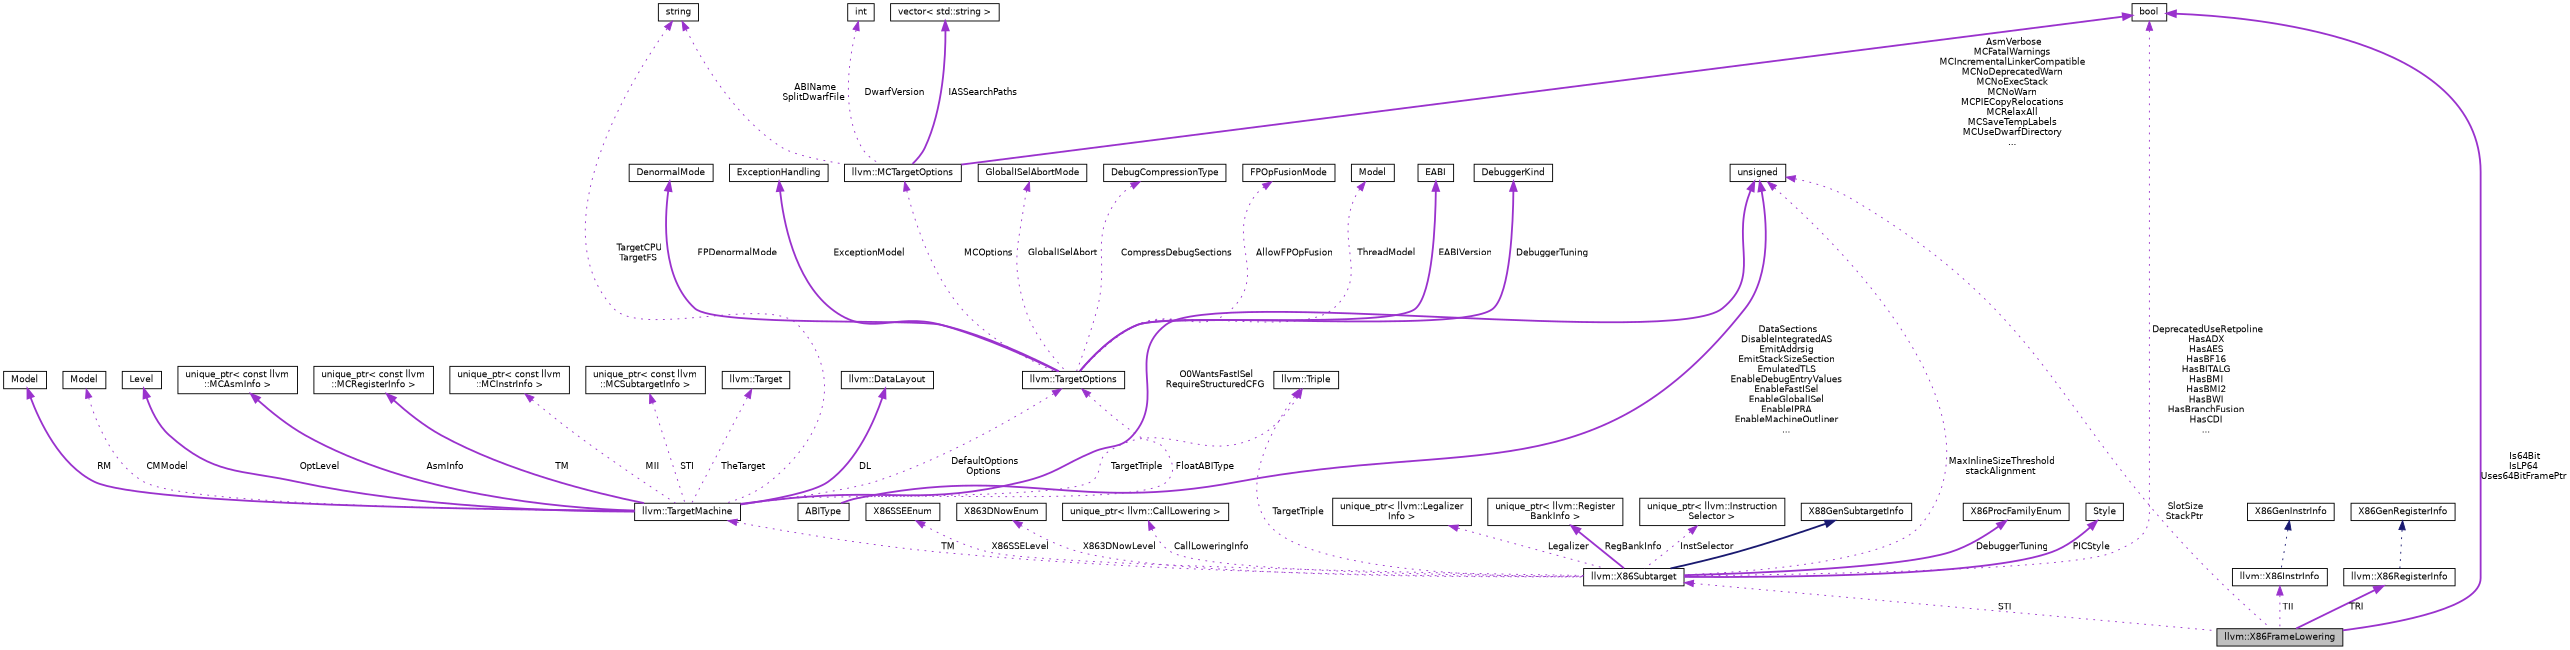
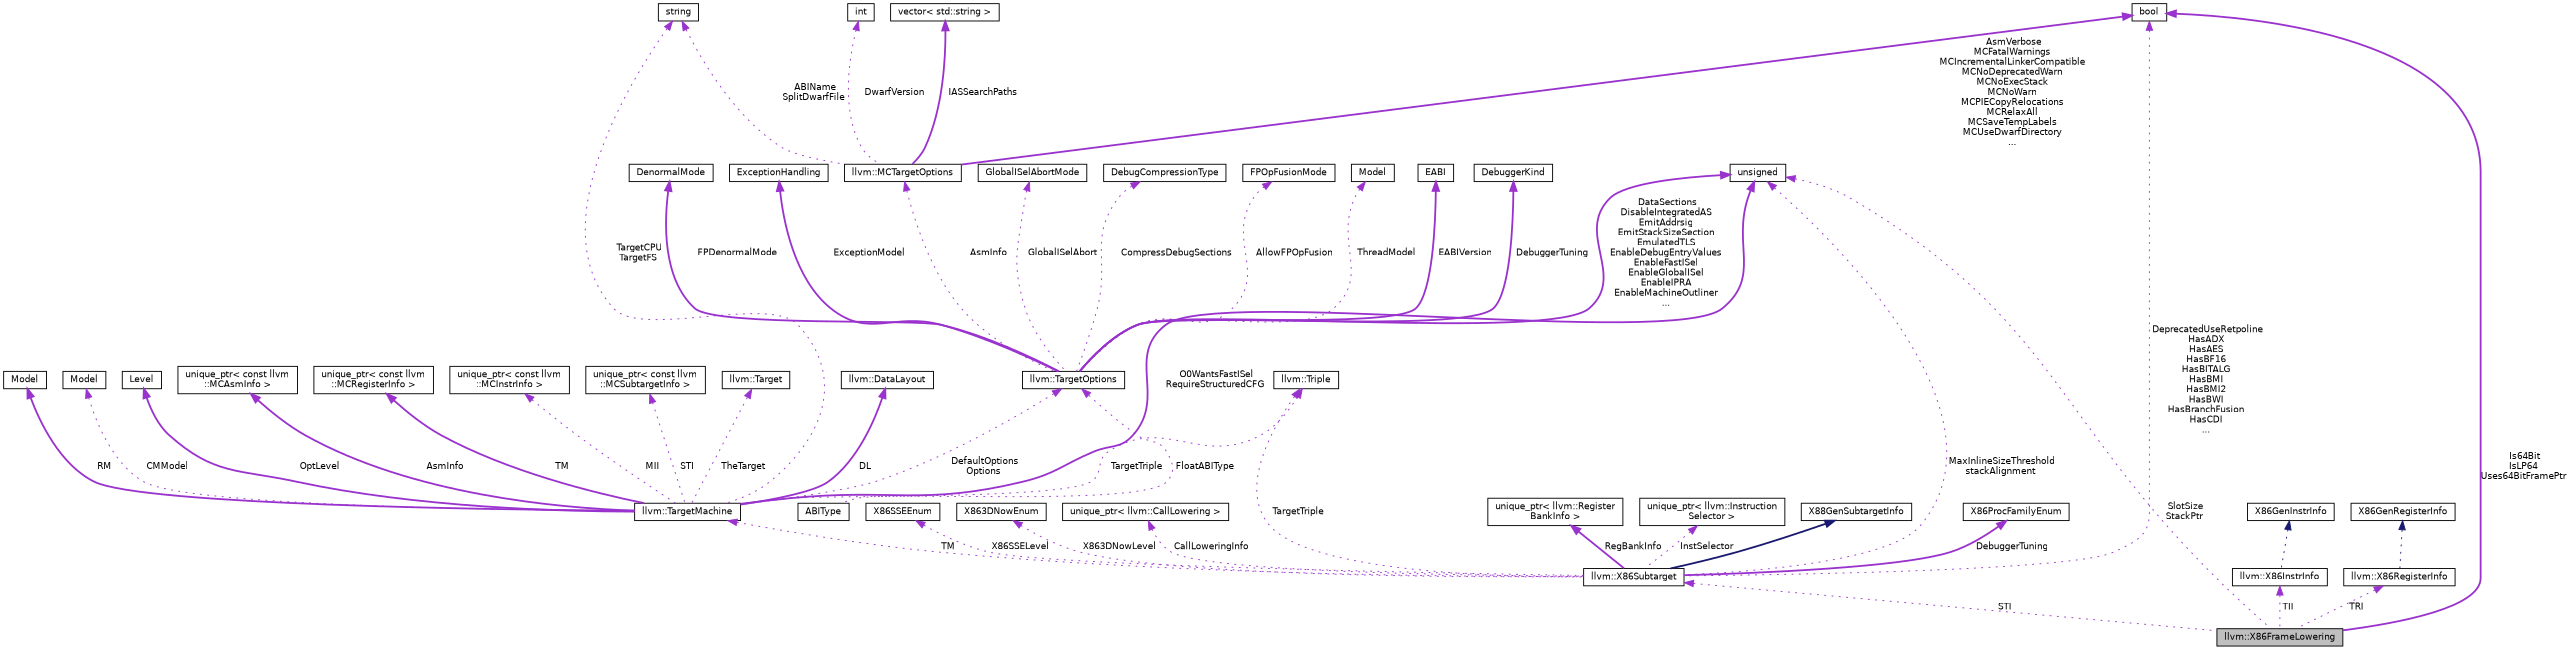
(987, 253) -> (987, 253)
(1376, 464) -> (1575, 313)
(1402, 512) -> none
(2105, 512) -> none
(2335, 609) -> (2335, 609)
